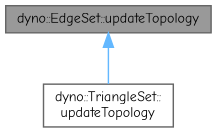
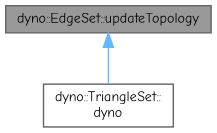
(108, 106) -> (108, 106)
